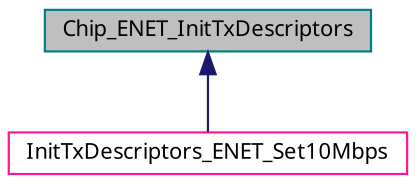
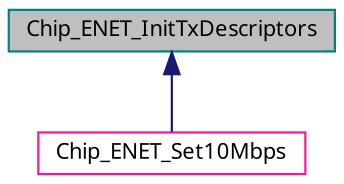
(208, 153) -> (172, 153)
